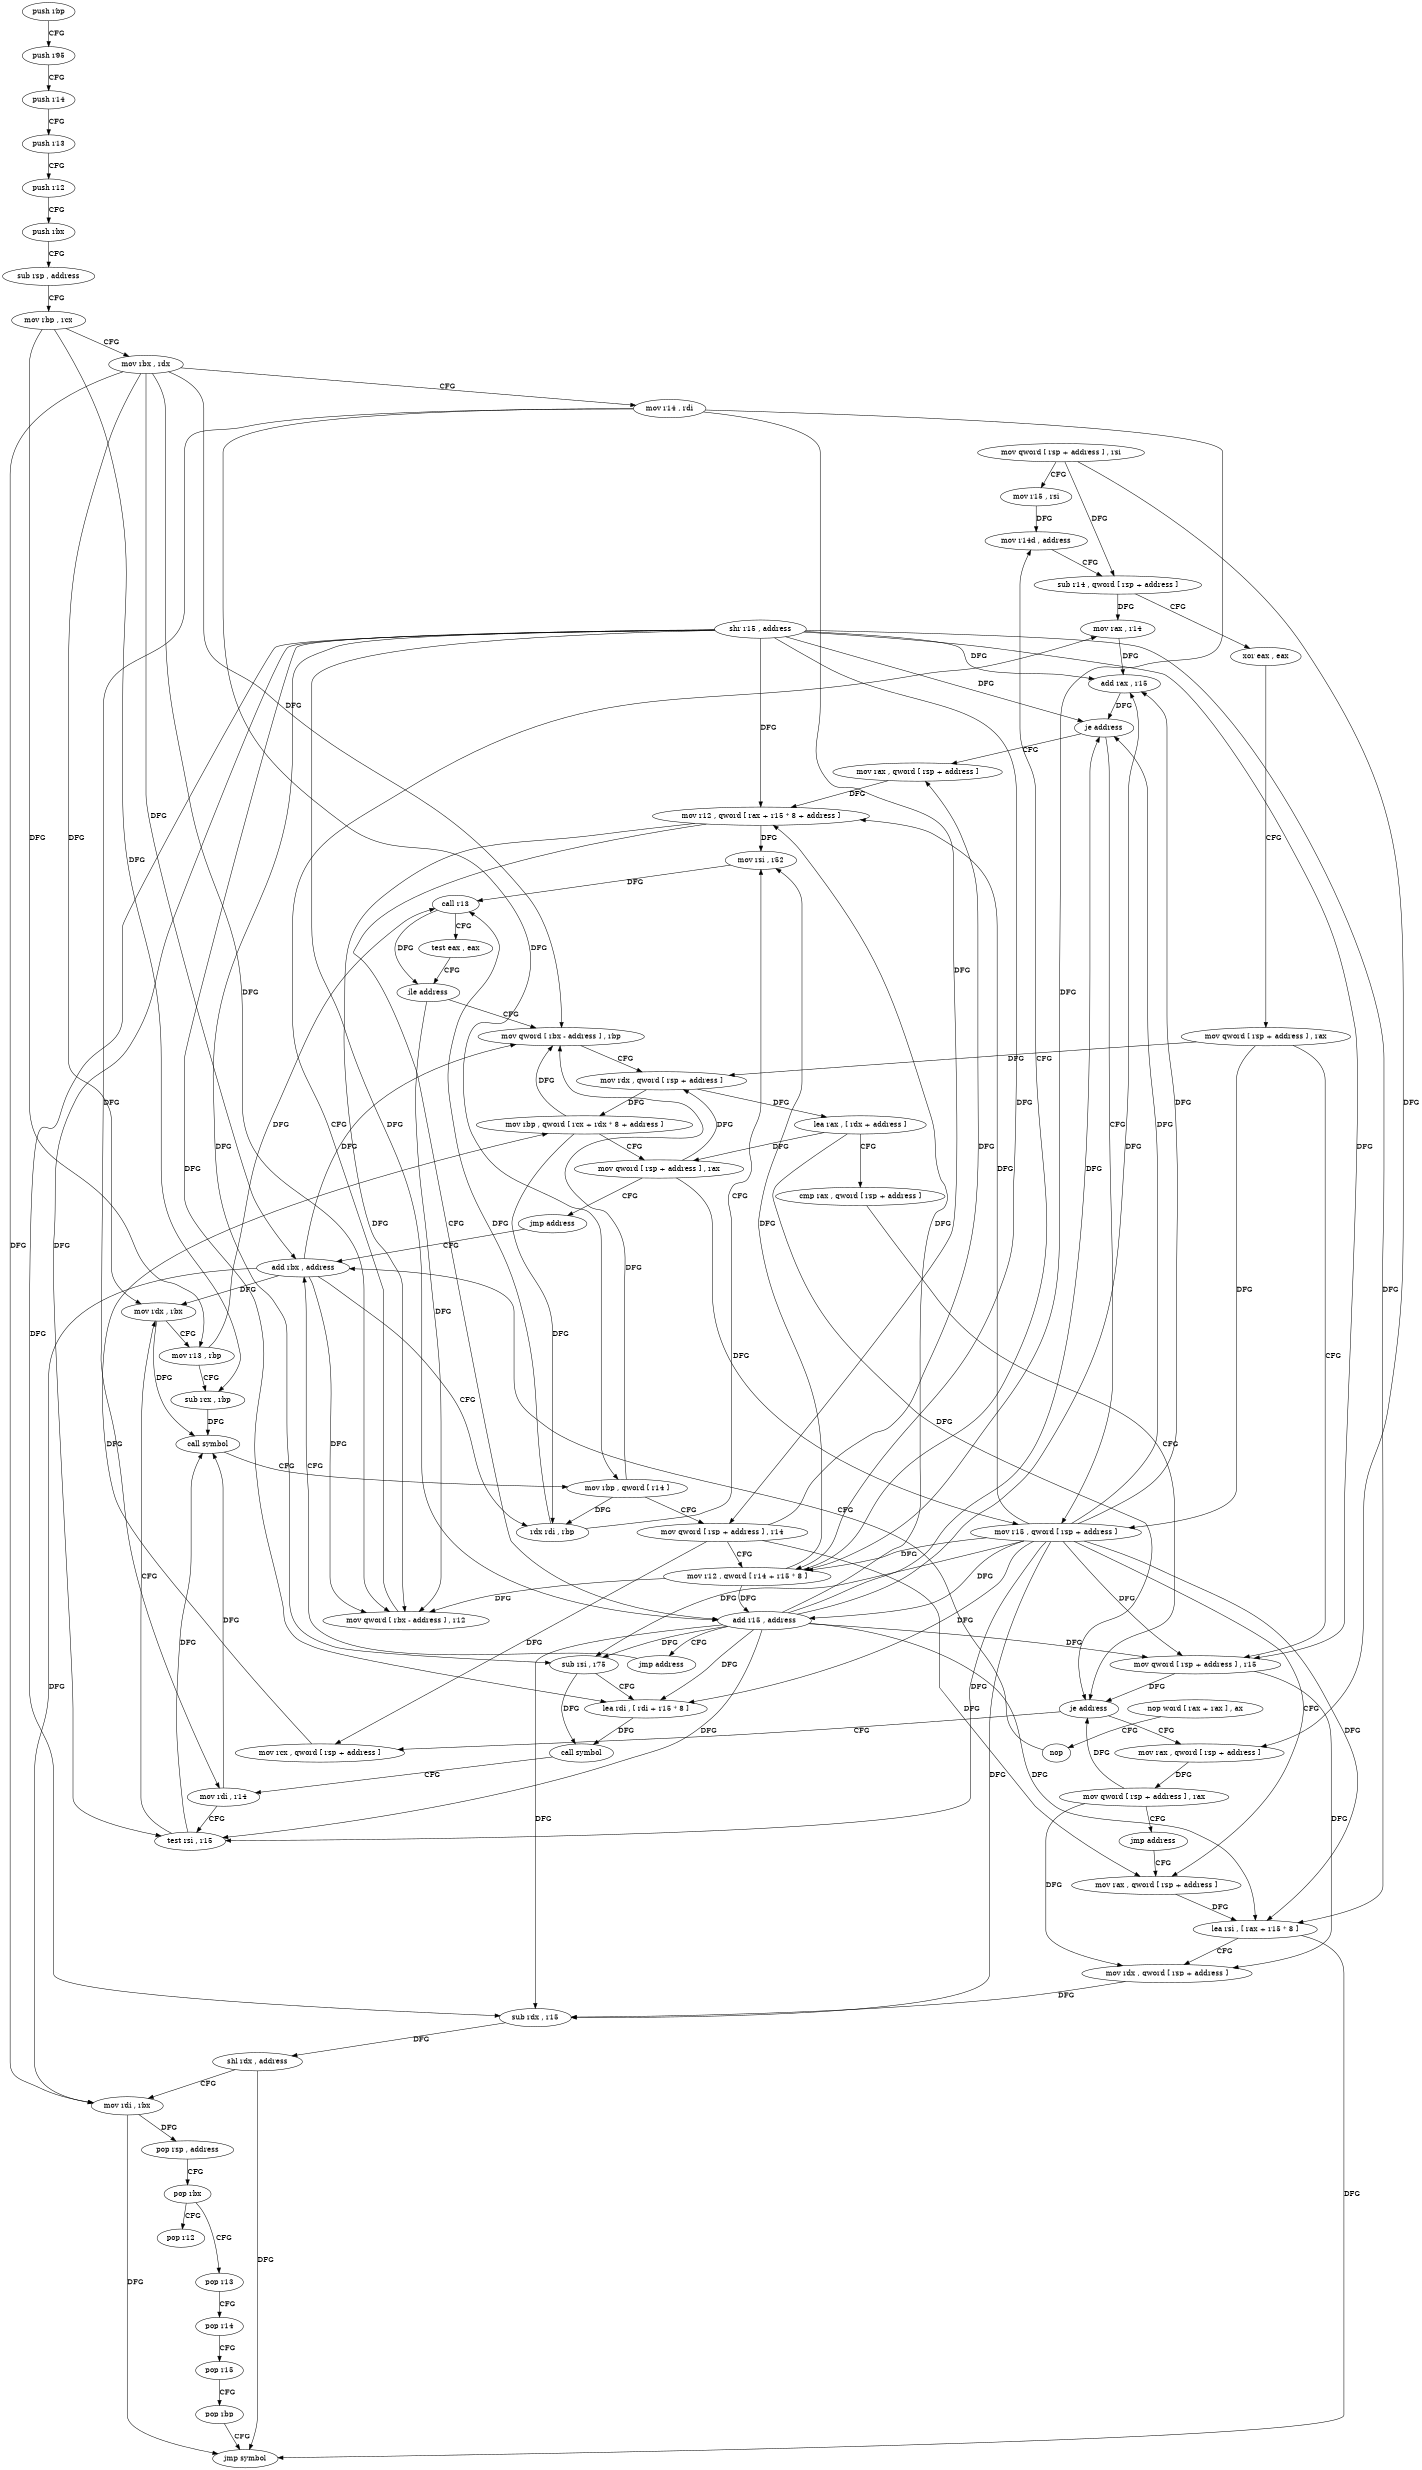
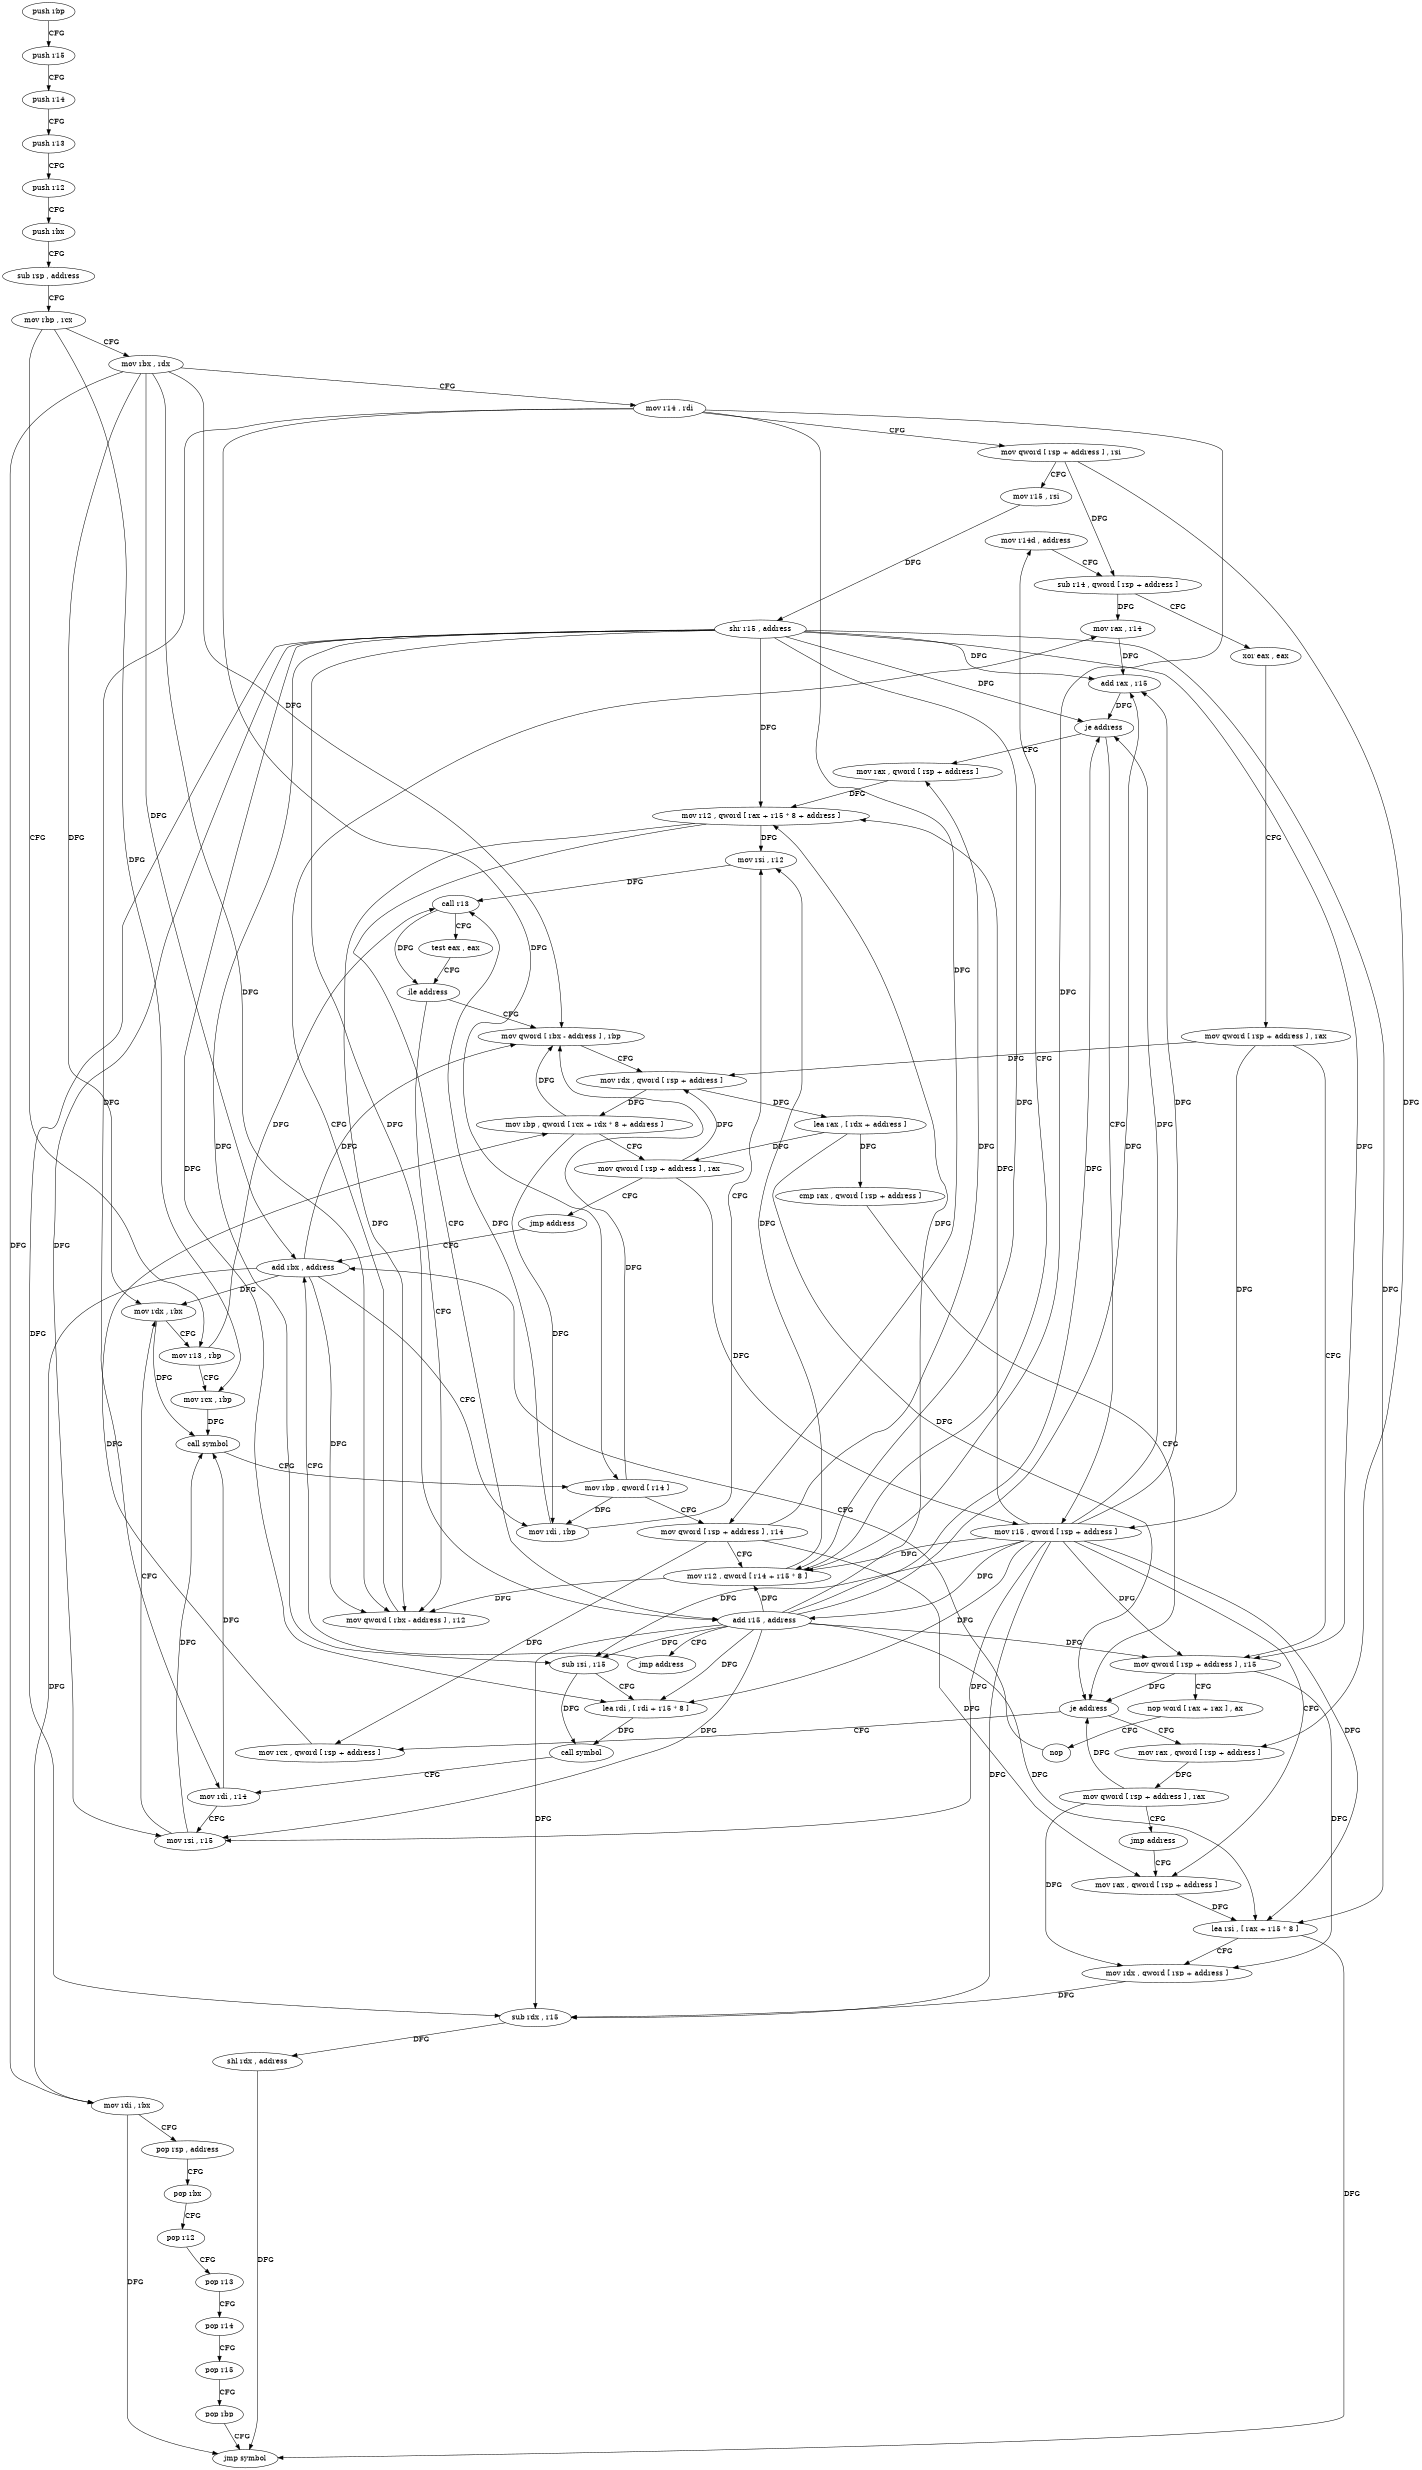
(49, 56) -> (49, 56)
none -> (851, 429)
(1036, 516) -> (901, 562)
(38, 838) -> (38, 838)
(761, 860) -> (761, 860)
(868, 1147) -> (868, 1147)
(444, 1312) -> (444, 1312)
(208, 1400) -> (208, 1400)
(553, 1532) -> (553, 1532)
(739, 1598) -> (761, 1601)
(584, 1665) -> (584, 1665)
none -> (1195, 1684)
(190, 1841) -> (190, 1841)
(194, 2083) -> none
(169, 2128) -> (169, 2128)
(212, 2233) -> (196, 2259)
